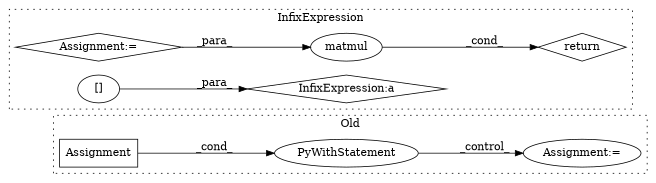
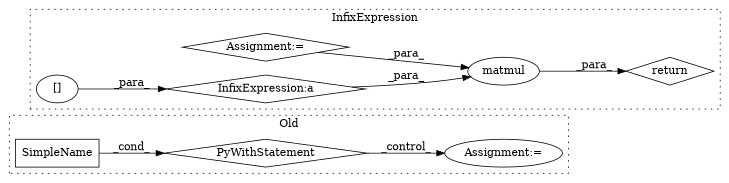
(485, 41) -> (594, 65)
none -> (408, 84)
(99, 153) -> (57, 153)
(346, 153) -> (266, 153)
